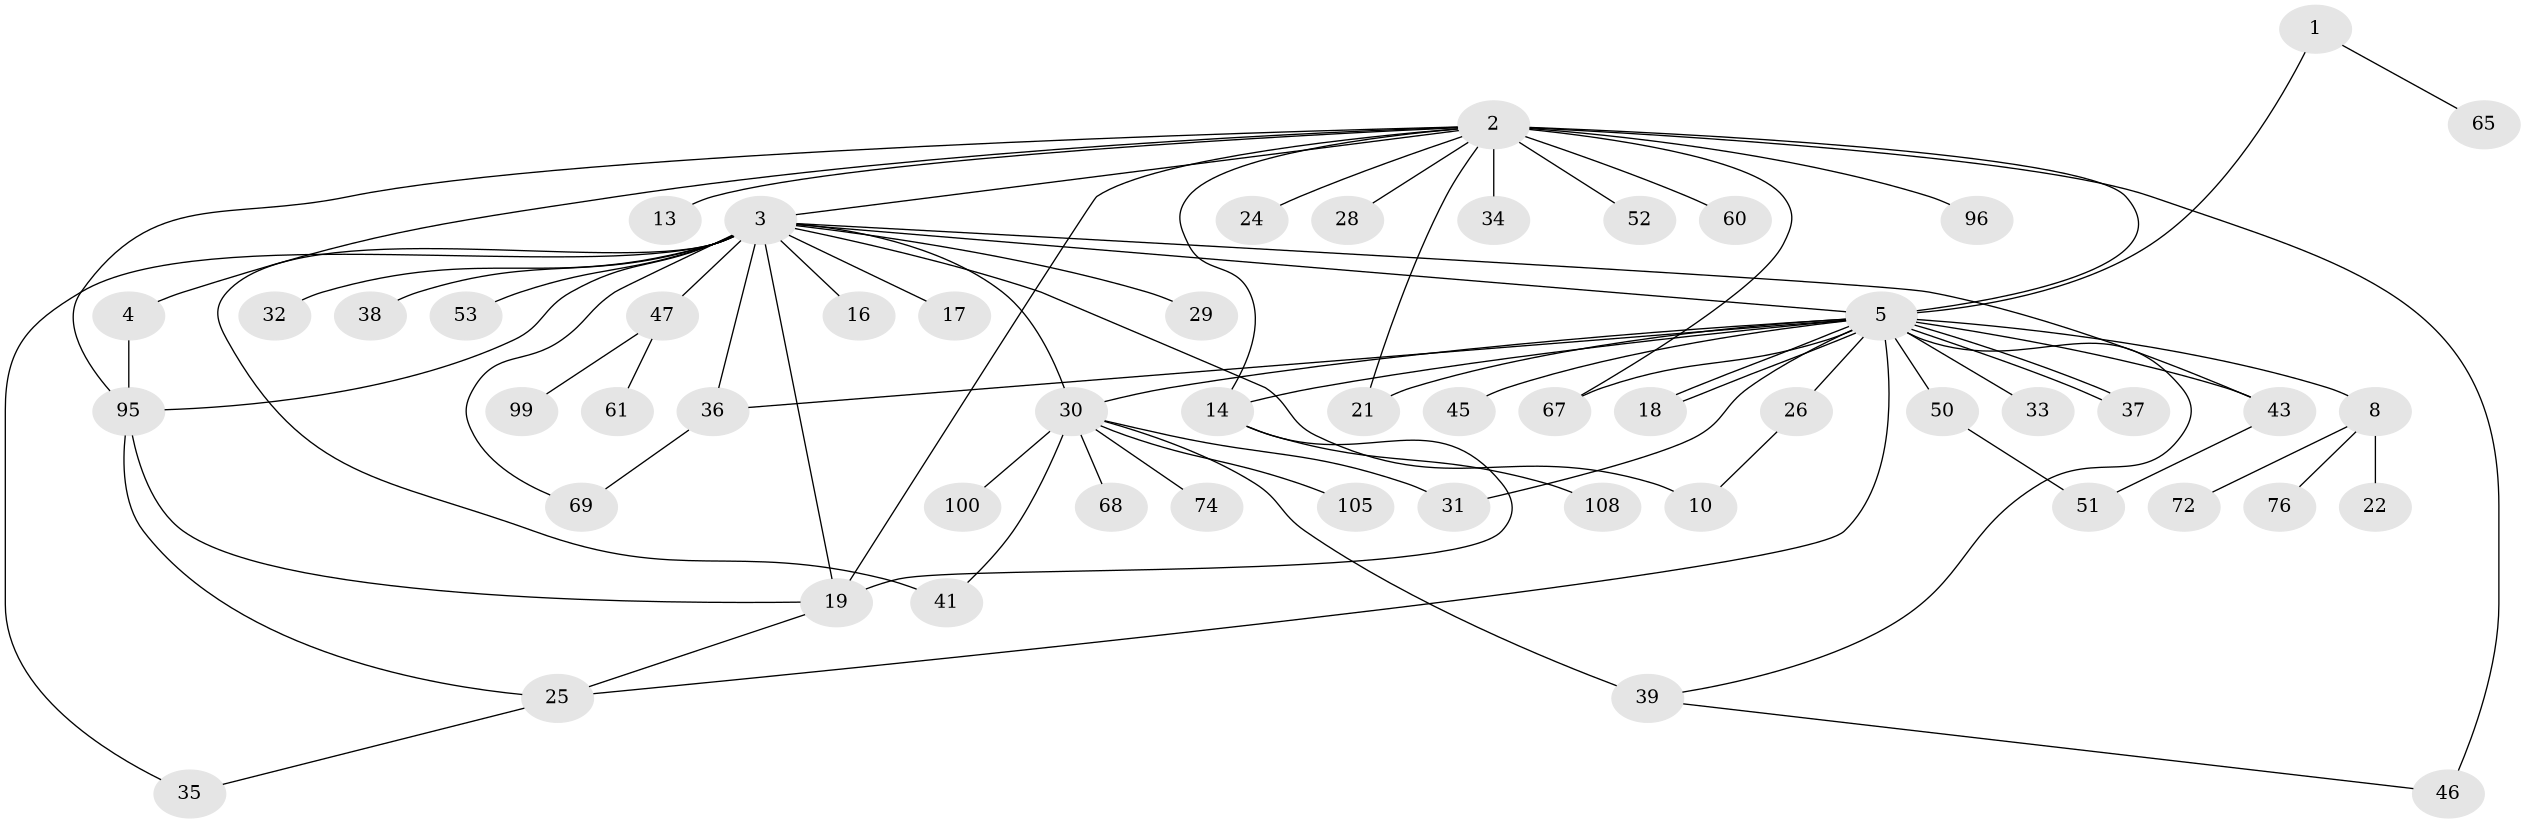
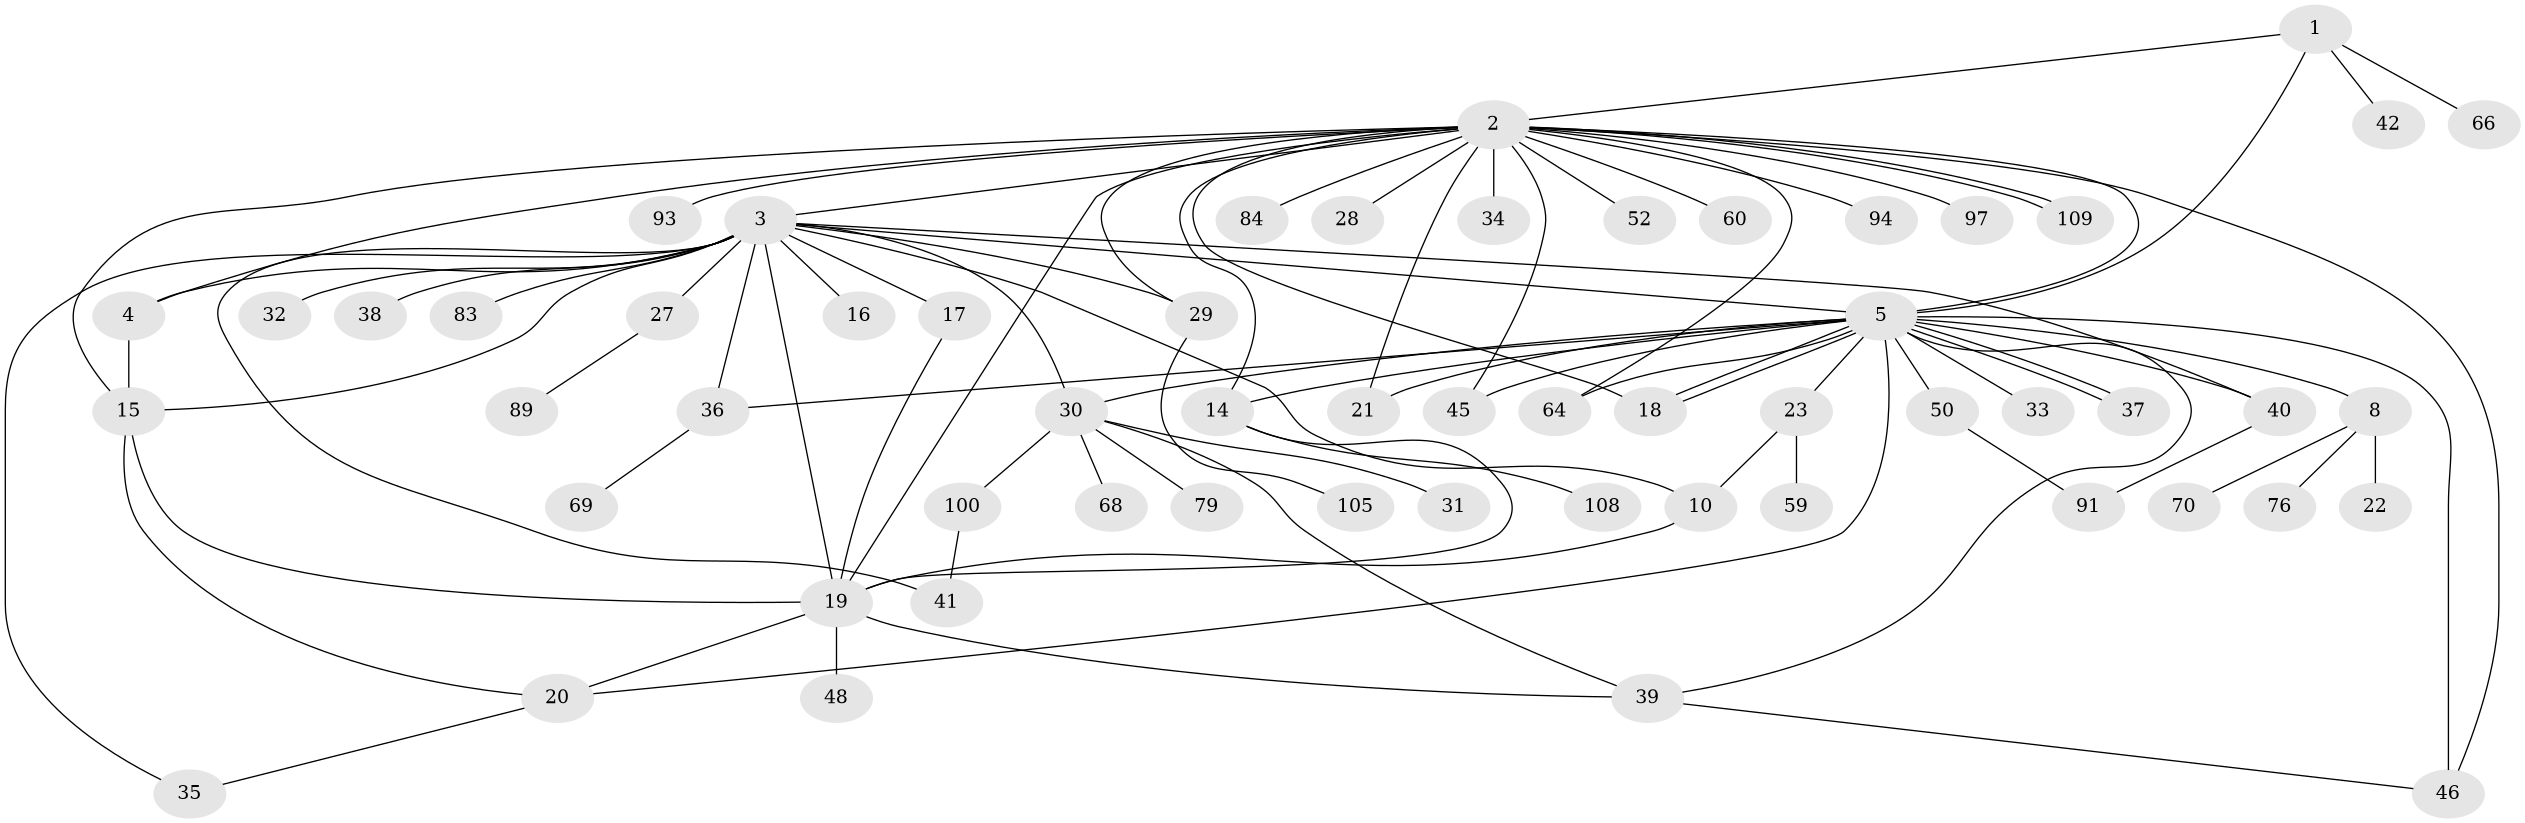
none -> (1905, 77)
none -> (2389, 125)
(2484, 125) -> (2484, 125)
none -> (1103, 208)
(665, 220) -> (665, 220)
(1252, 220) -> (1252, 220)
none -> (1881, 220)
(1977, 220) -> (1977, 220)
none -> (2075, 220)
none -> (1257, 274)
none -> (1532, 276)
(466, 316) -> (466, 316)
(663, 316) -> (663, 316)
(540, 351) -> (387, 269)
(129, 412) -> (129, 412)
(522, 412) -> (522, 412)
(617, 412) -> none
(1555, 412) -> (1555, 412)
(1796, 412) -> (1796, 412)
(2280, 412) -> (2280, 412)
(1684, 442) -> (2367, 360)
none -> (881, 454)
(1247, 468) -> (1163, 421)
(1207, 507) -> (1207, 507)
none -> (1796, 507)
(2089, 507) -> (2089, 507)
(2184, 507) -> (2184, 507)
(1024, 514) -> (955, 555)
none -> (1230, 558)
none -> (1237, 677)
(558, 698) -> (558, 698)
none -> (836, 698)
